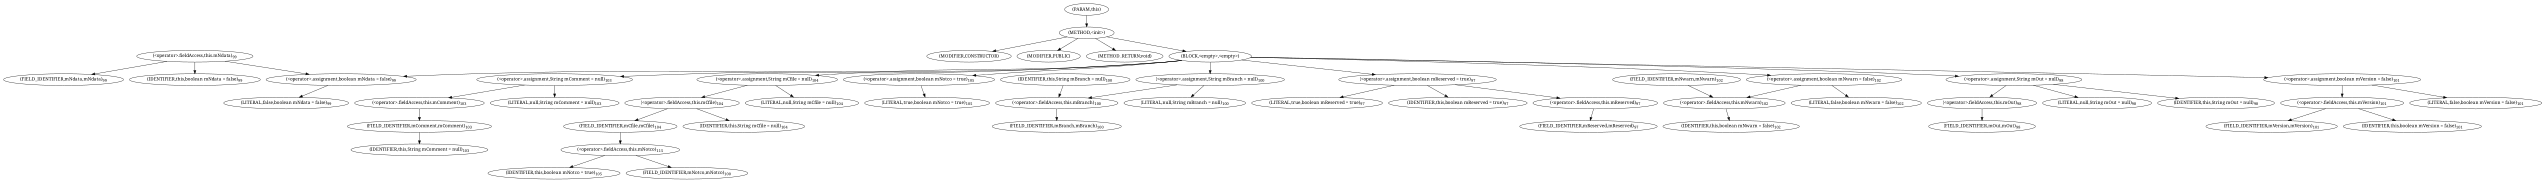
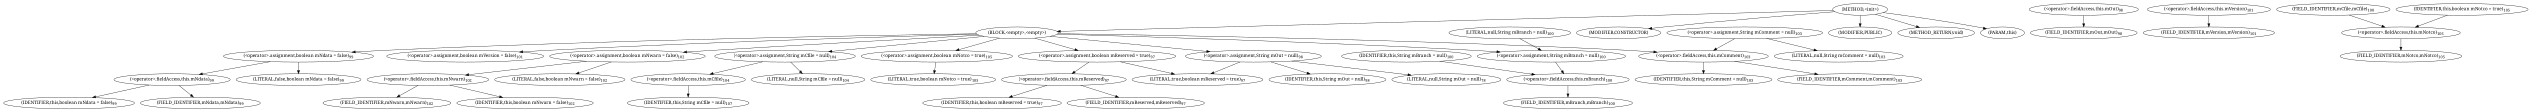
(1087, 20) -> (1933, 20)
(265, 68) -> (236, 68)
(903, 71) -> (1356, 40)
(1199, 90) -> (1529, 44)
(1436, 90) -> (1030, 91)
(1999, 90) -> (1227, 67)
(2342, 90) -> none
(1699, 91) -> (409, 90)
(2134, 103) -> (1483, 79)
(2476, 103) -> none
(653, 114) -> none
(658, 126) -> (2371, 9)
(785, 126) -> (729, 103)
(2412, 126) -> none
(419, 137) -> (1703, 66)
(660, 149) -> (2441, 32)
(589, 161) -> (2433, 21)
(728, 173) -> (2442, 56)
